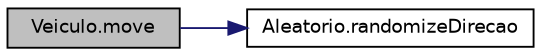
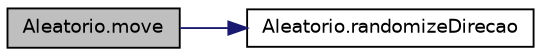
(94, 28) -> (94, 28)
